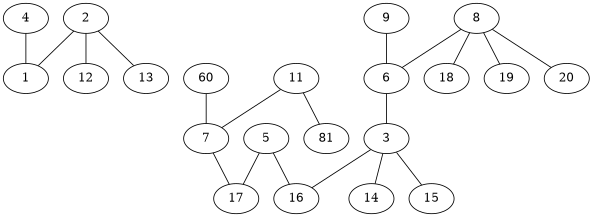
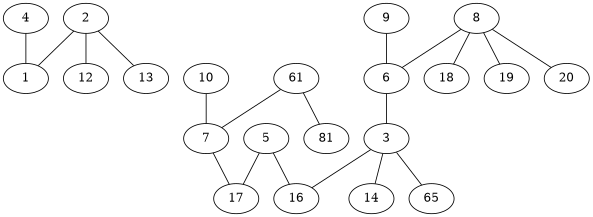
(206, 78) -> (206, 78)
(296, 78) -> (296, 78)
(432, 199) -> (432, 199)
